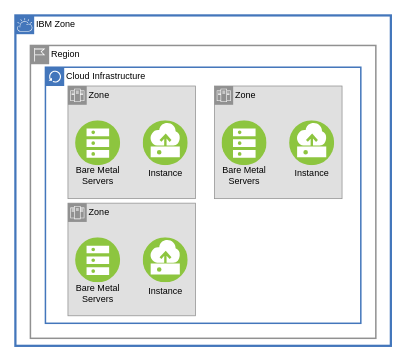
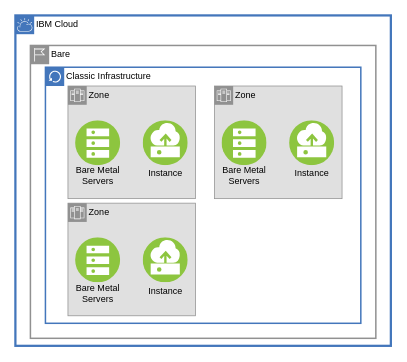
(55, 25) -> (57, 25)
(65, 55) -> (61, 55)
(114, 76) -> (118, 76)
